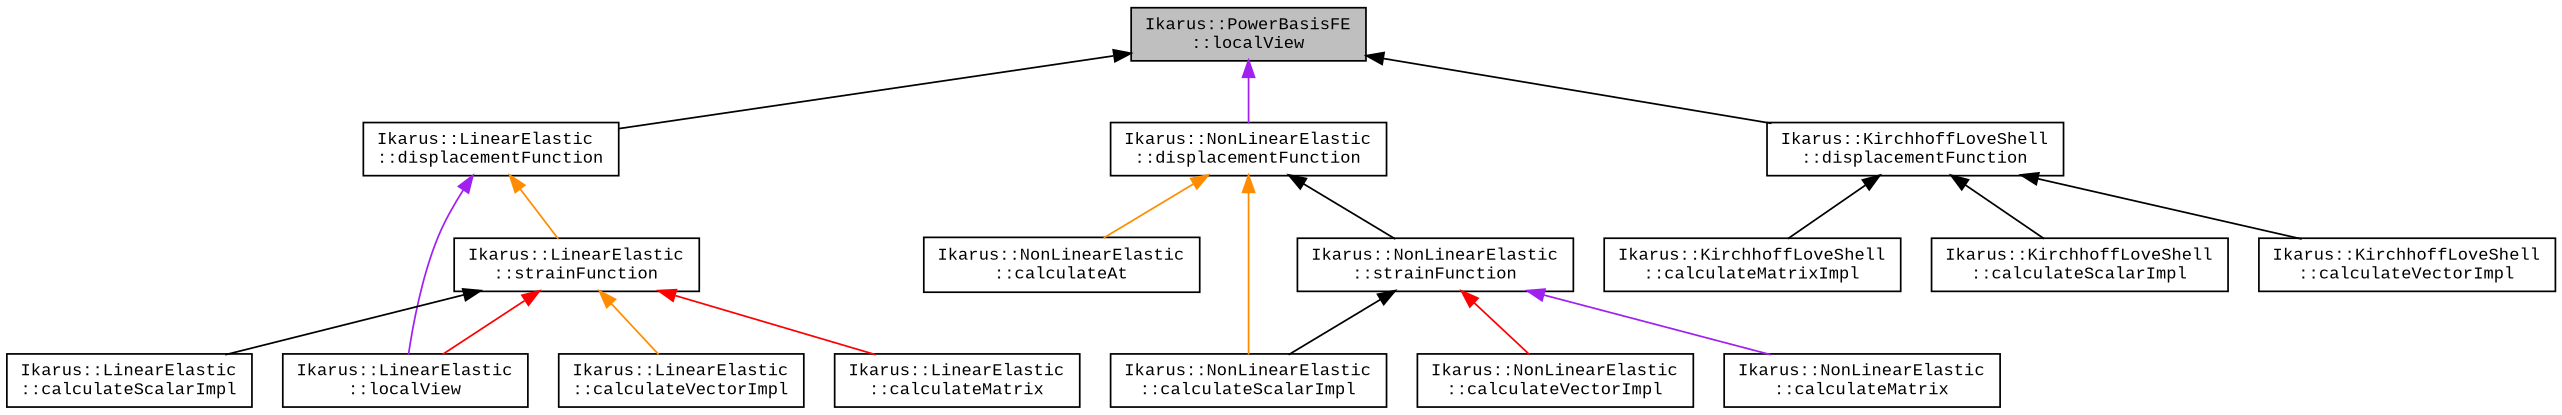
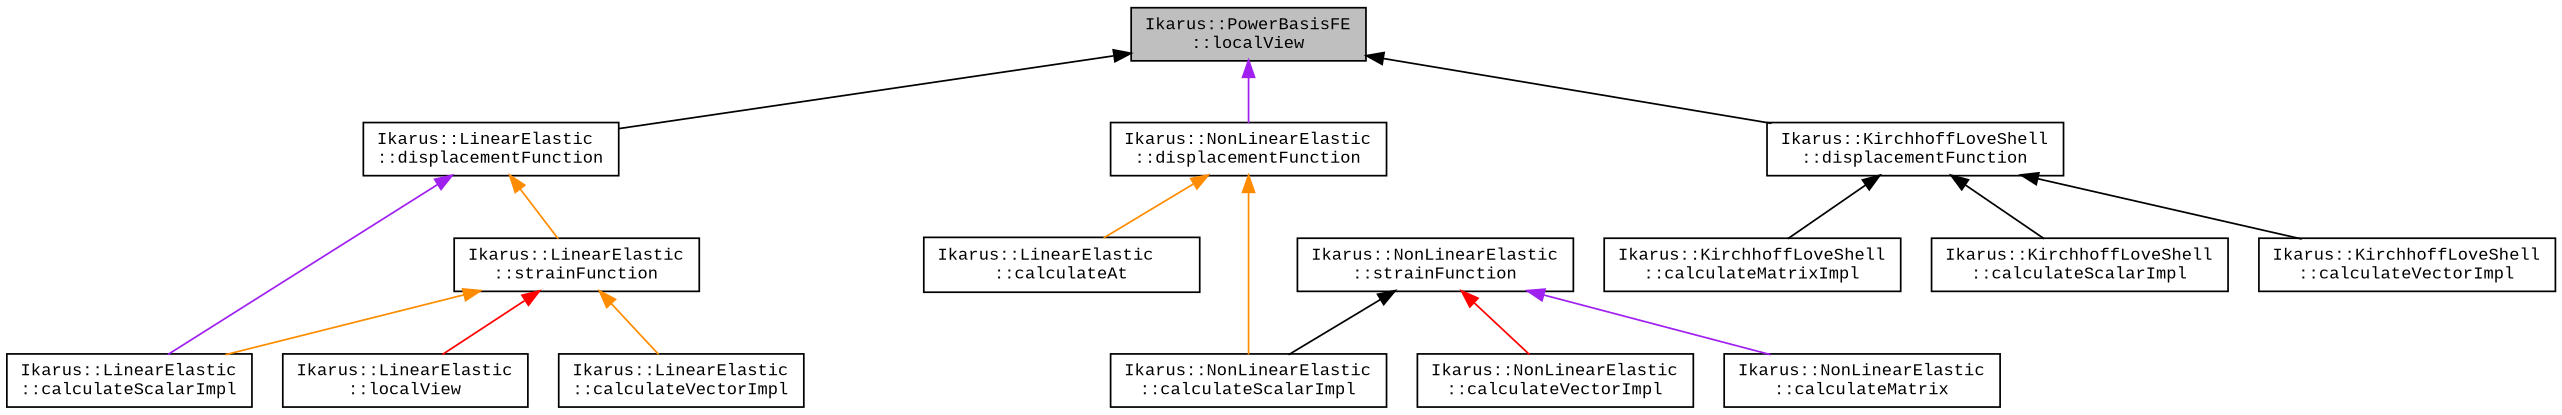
(1349, 211) -> none
(1062, 265) -> (1062, 265)
(427, 269) -> (303, 270)
(345, 325) -> (345, 325)
(957, 380) -> none
